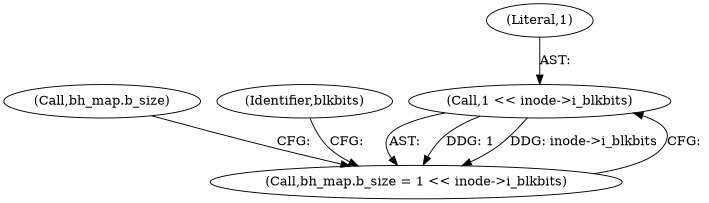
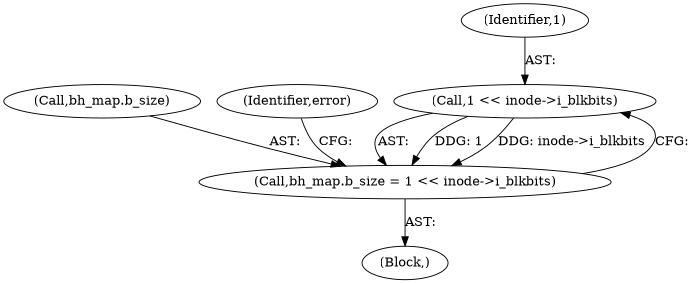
(540, 20) -> (525, 20)
(305, 101) -> (297, 101)
(296, 142) -> (287, 142)
none -> (405, 263)
